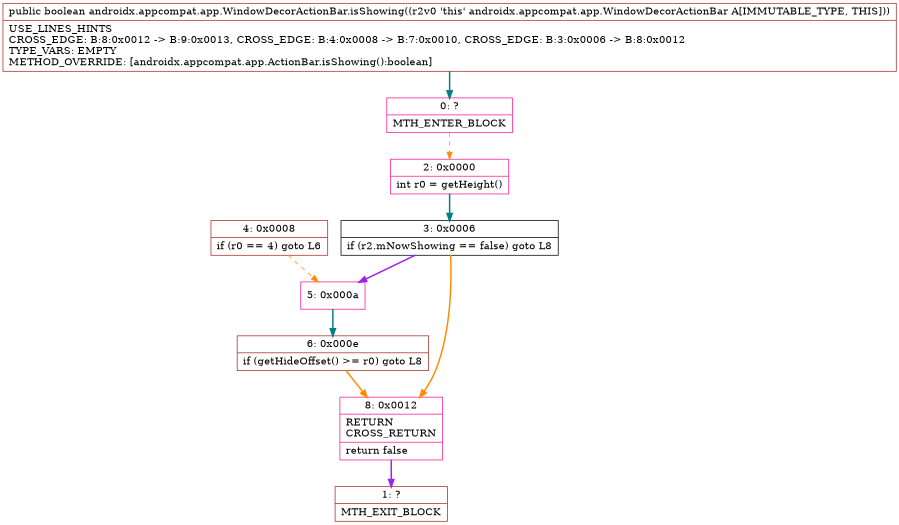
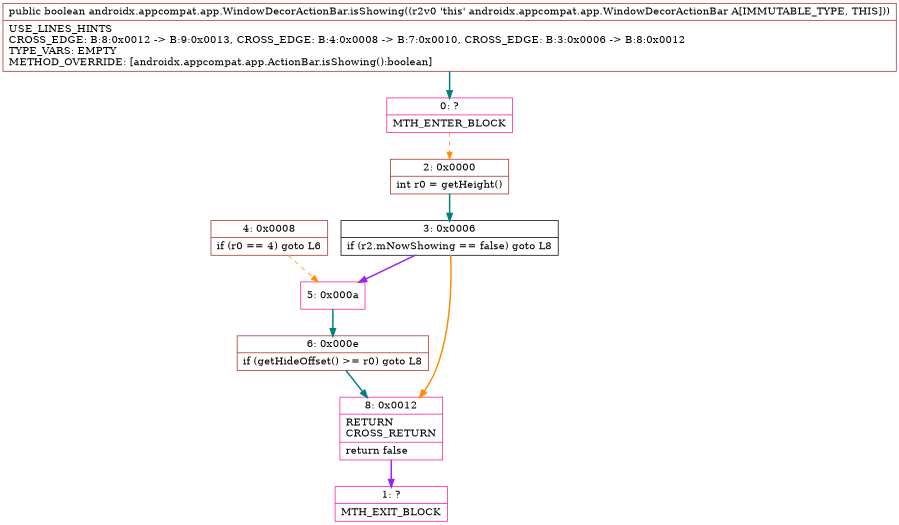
(450, 177) -> (450, 177)
(354, 381) -> (354, 381)
(391, 504) -> (391, 504)
